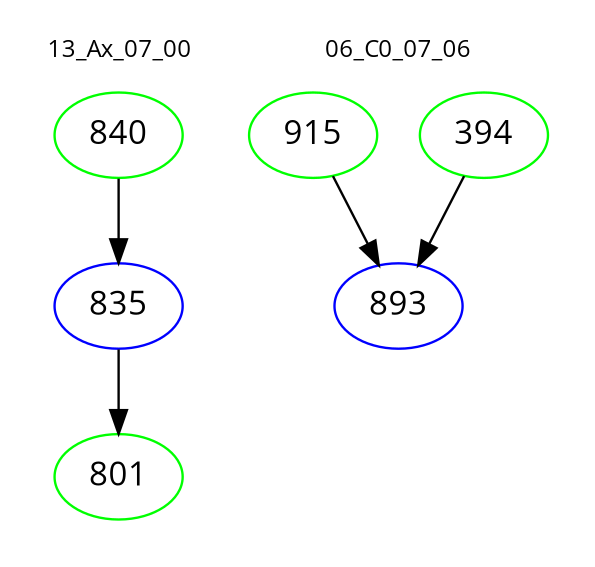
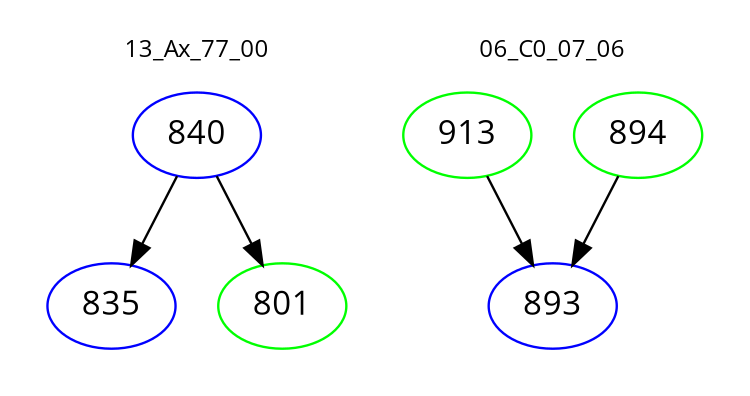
(120, 51) -> (197, 51)
(119, 135) -> (197, 135)
(313, 135) -> (467, 135)
(484, 135) -> (638, 135)
(119, 380) -> (234, 210)
